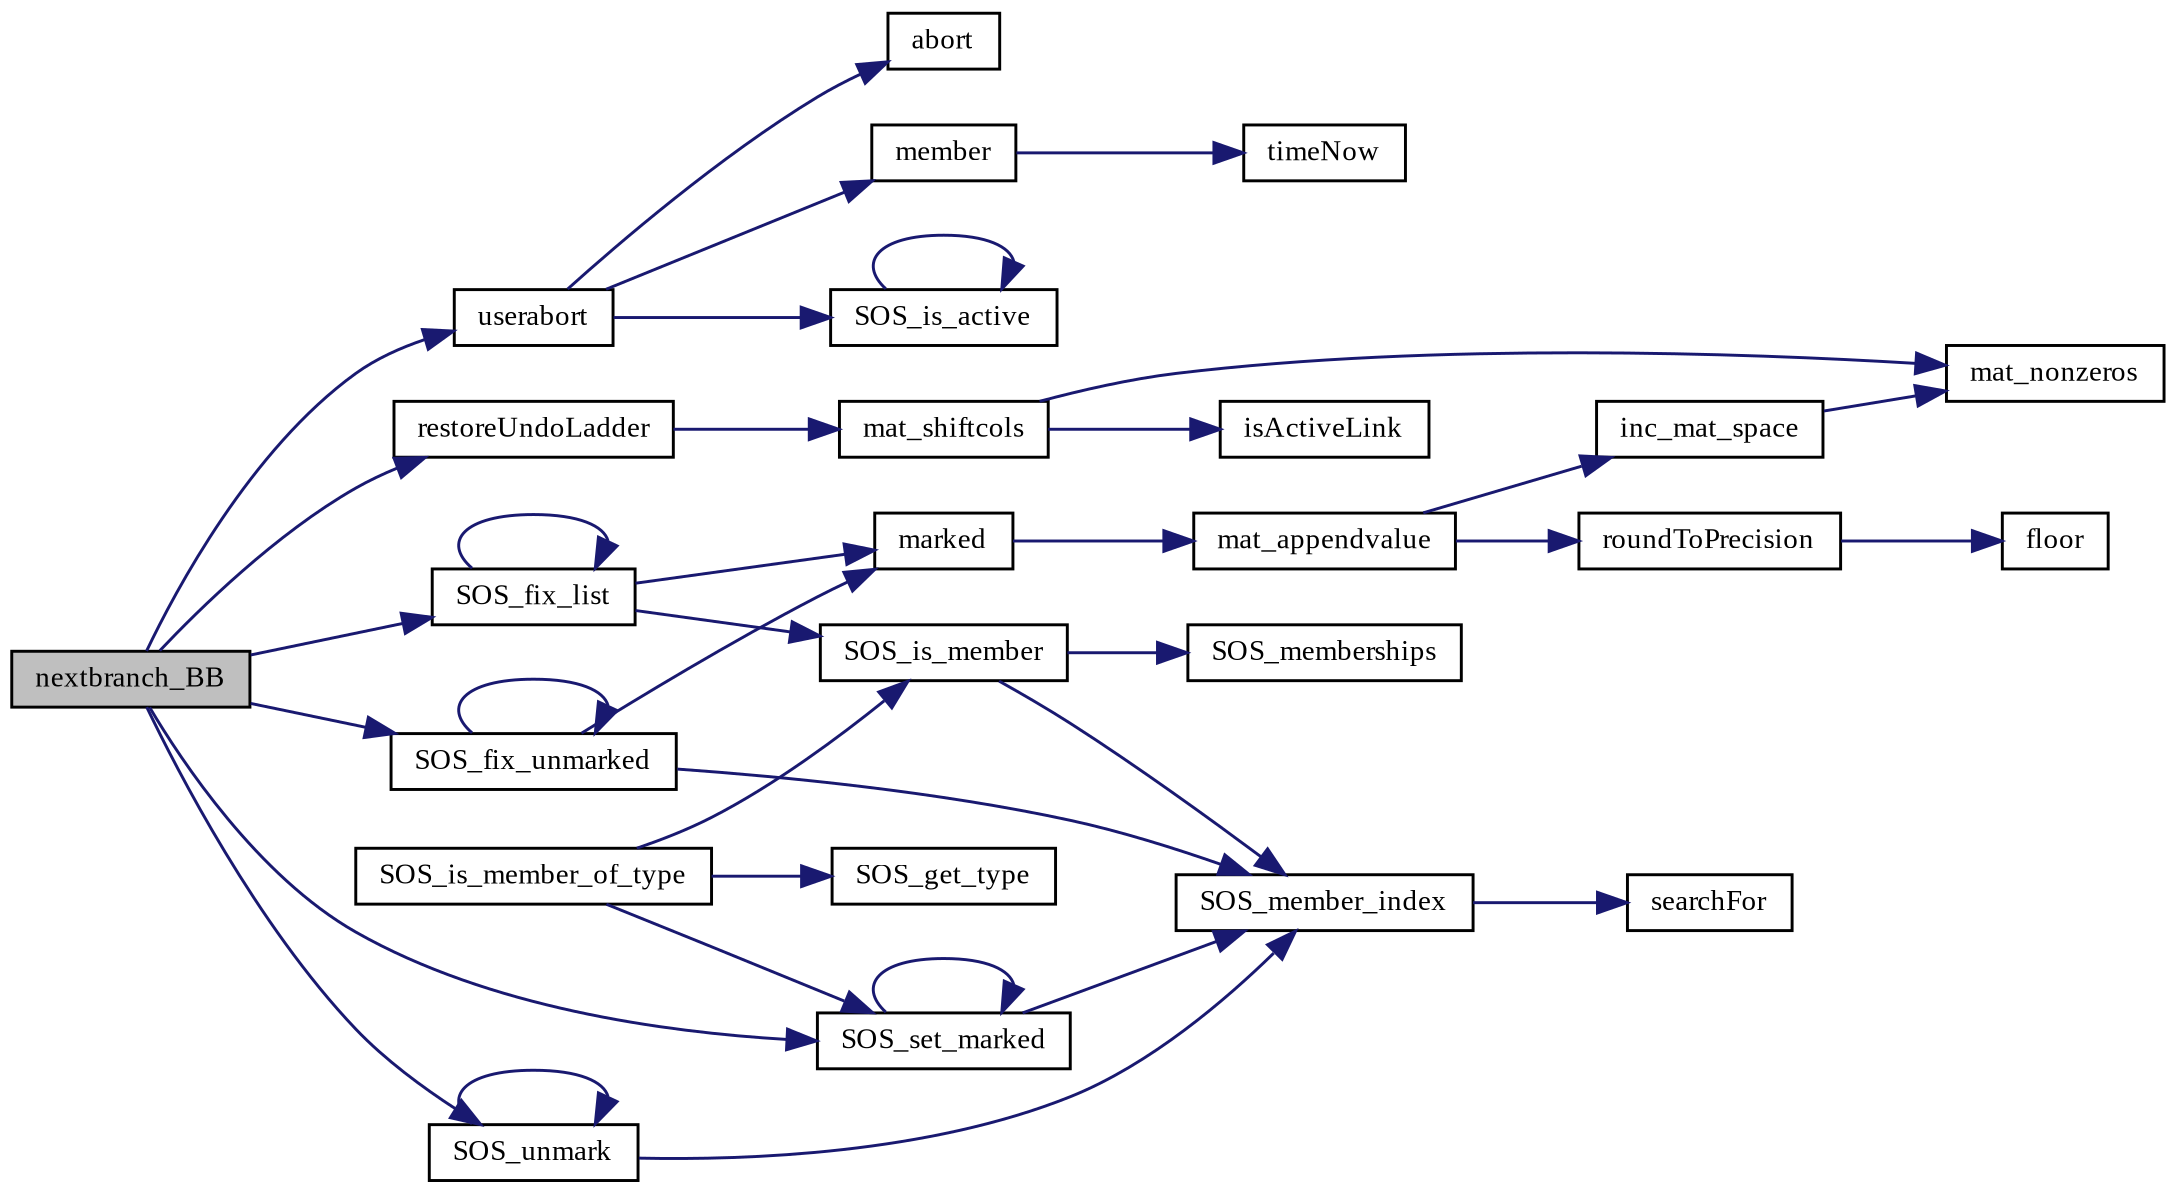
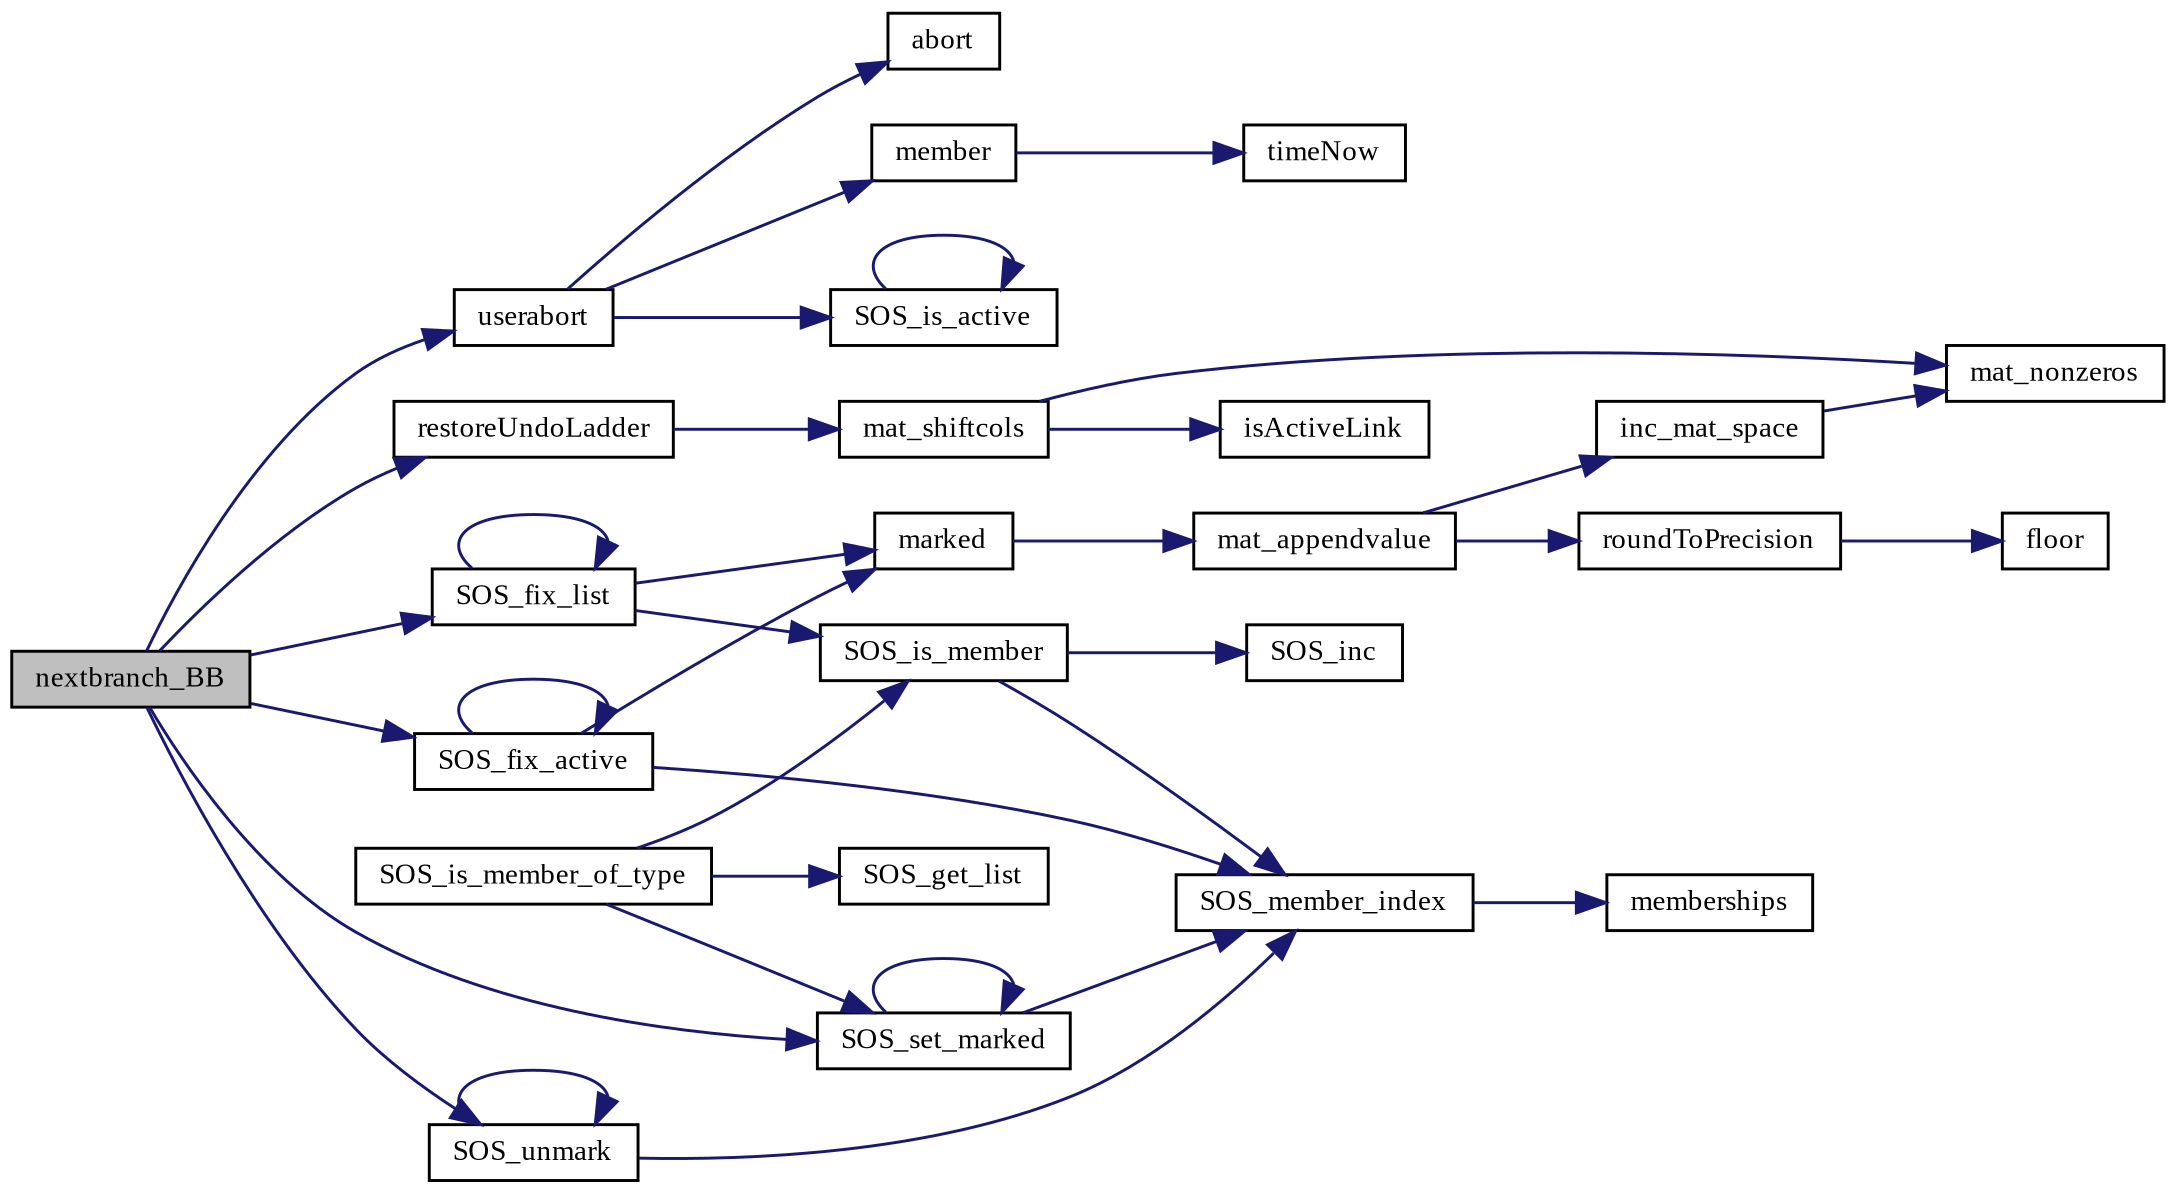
(1325, 653) -> (1325, 653)
(534, 762) -> (534, 762)
(944, 876) -> (944, 876)
(1710, 903) -> (1710, 903)
